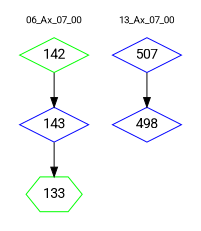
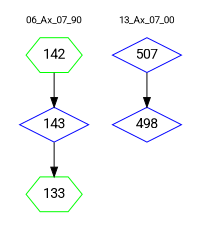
(54, 21) -> (54, 21)
(54, 55) -> (54, 55)
